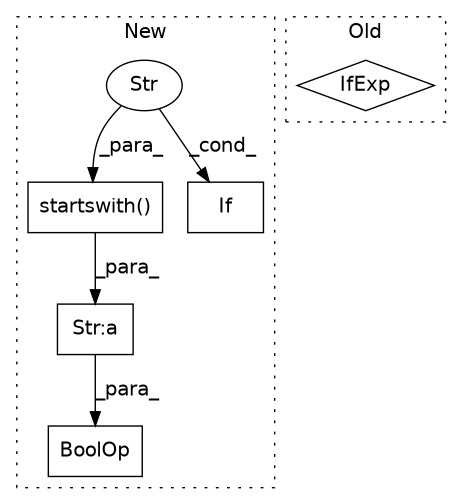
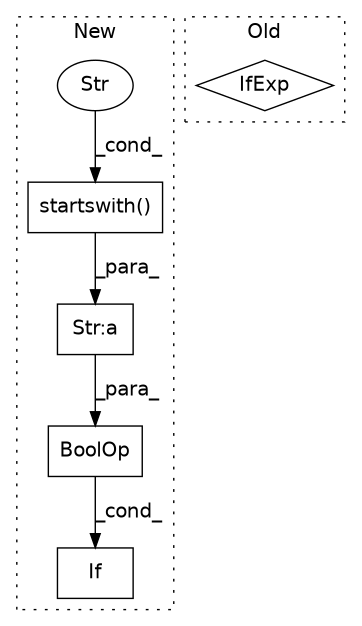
(180, 139) -> (95, 505)
(132, 146) -> (129, 146)
